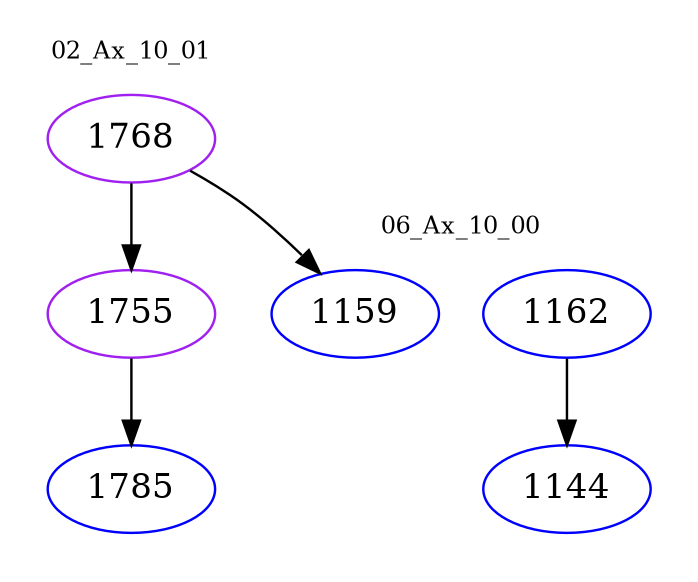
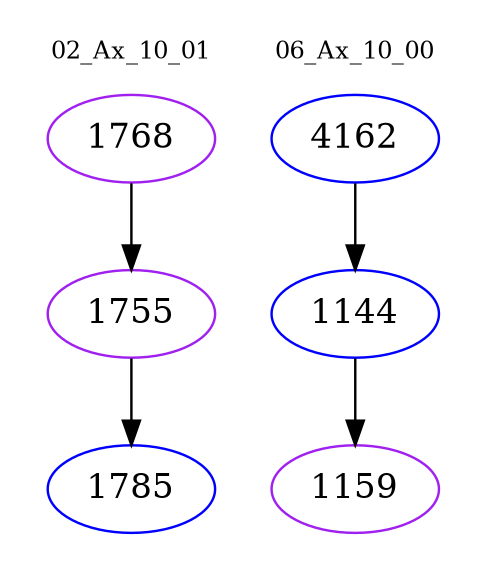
(268, 224) -> (355, 390)
(355, 314) -> (355, 489)
(567, 314) -> (355, 139)
